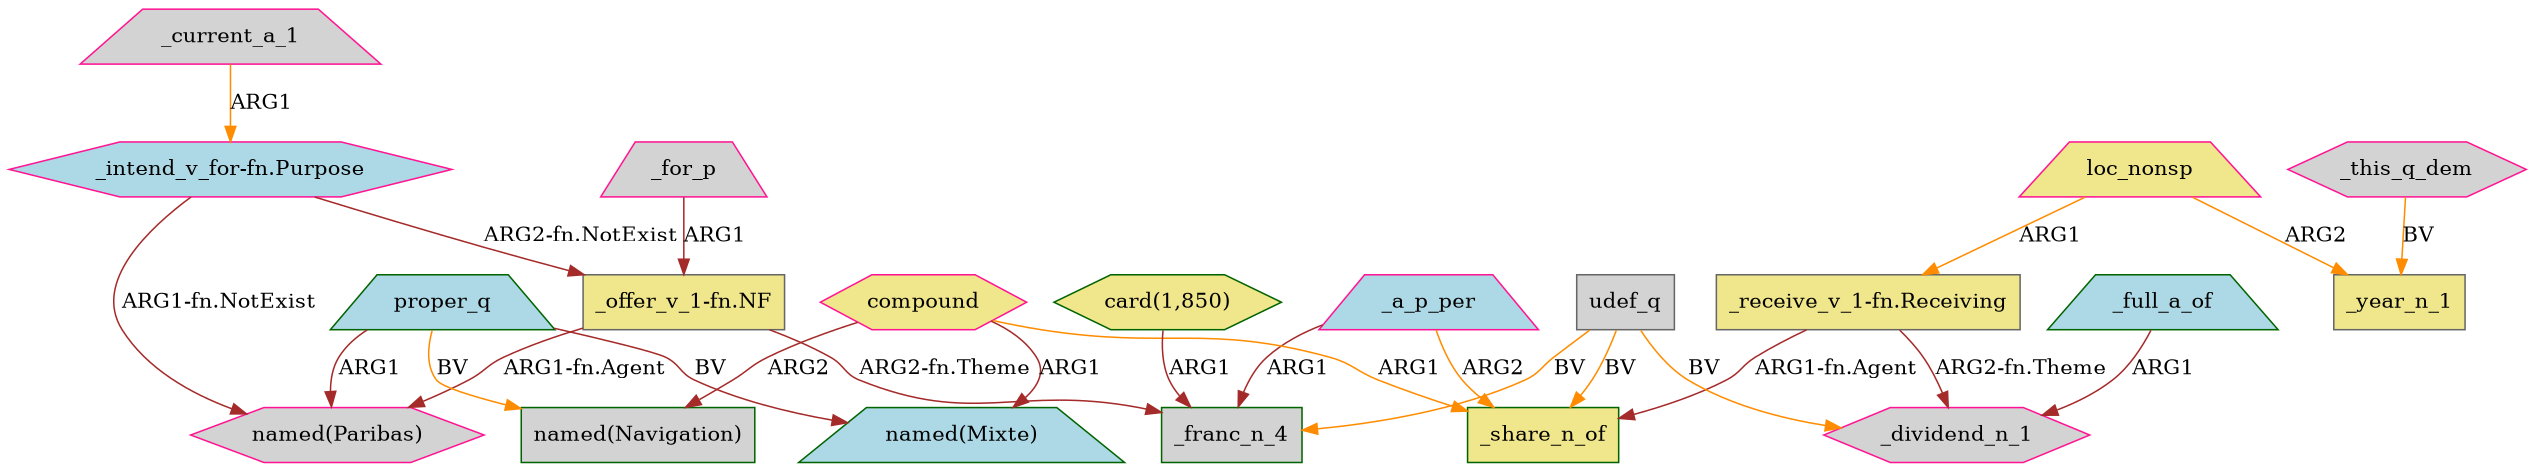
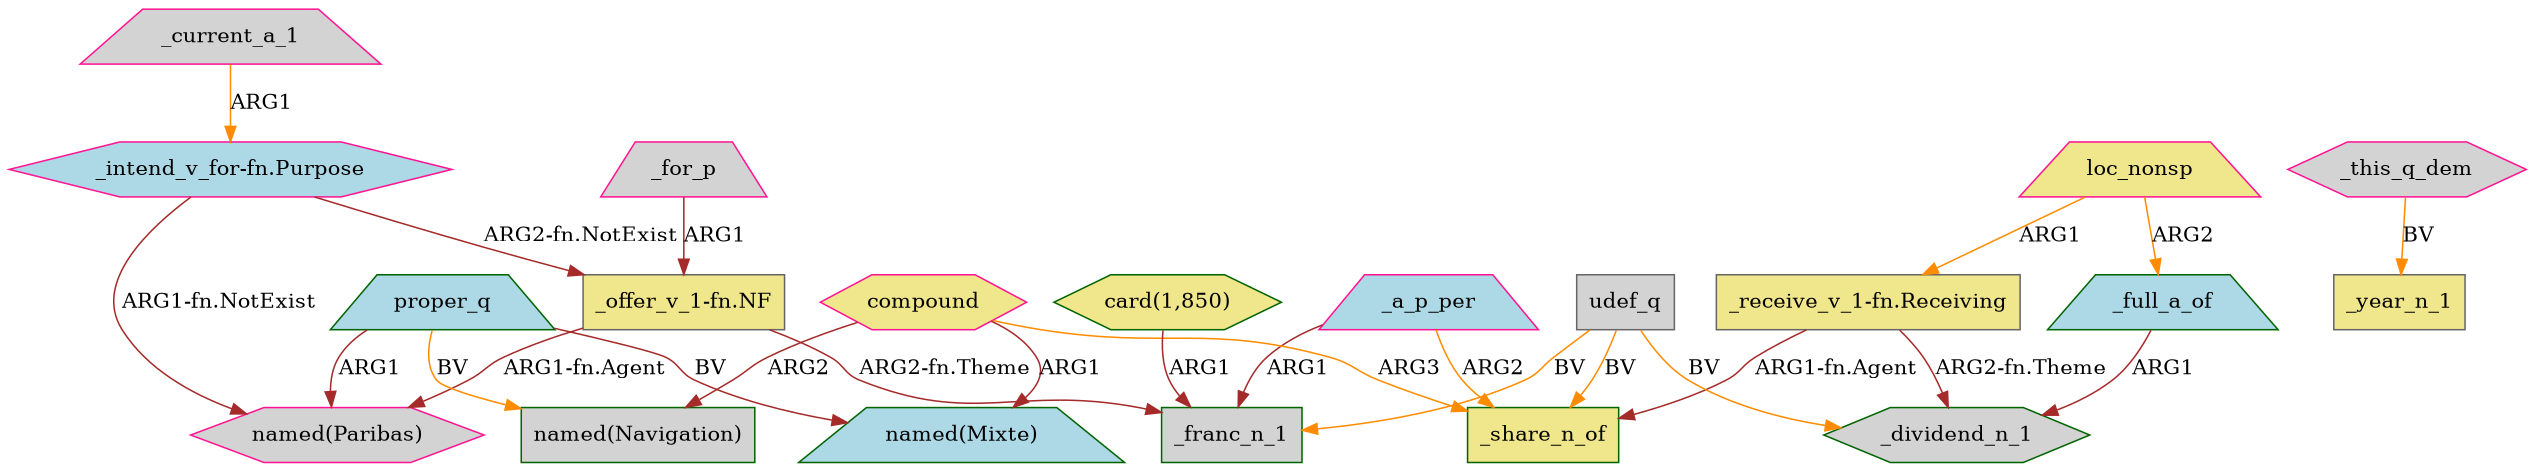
(2263, 233) -> (2150, 228)
(1410, 369) -> (1410, 369)
(1232, 435) -> (1232, 435)
(1957, 435) -> (1957, 435)
